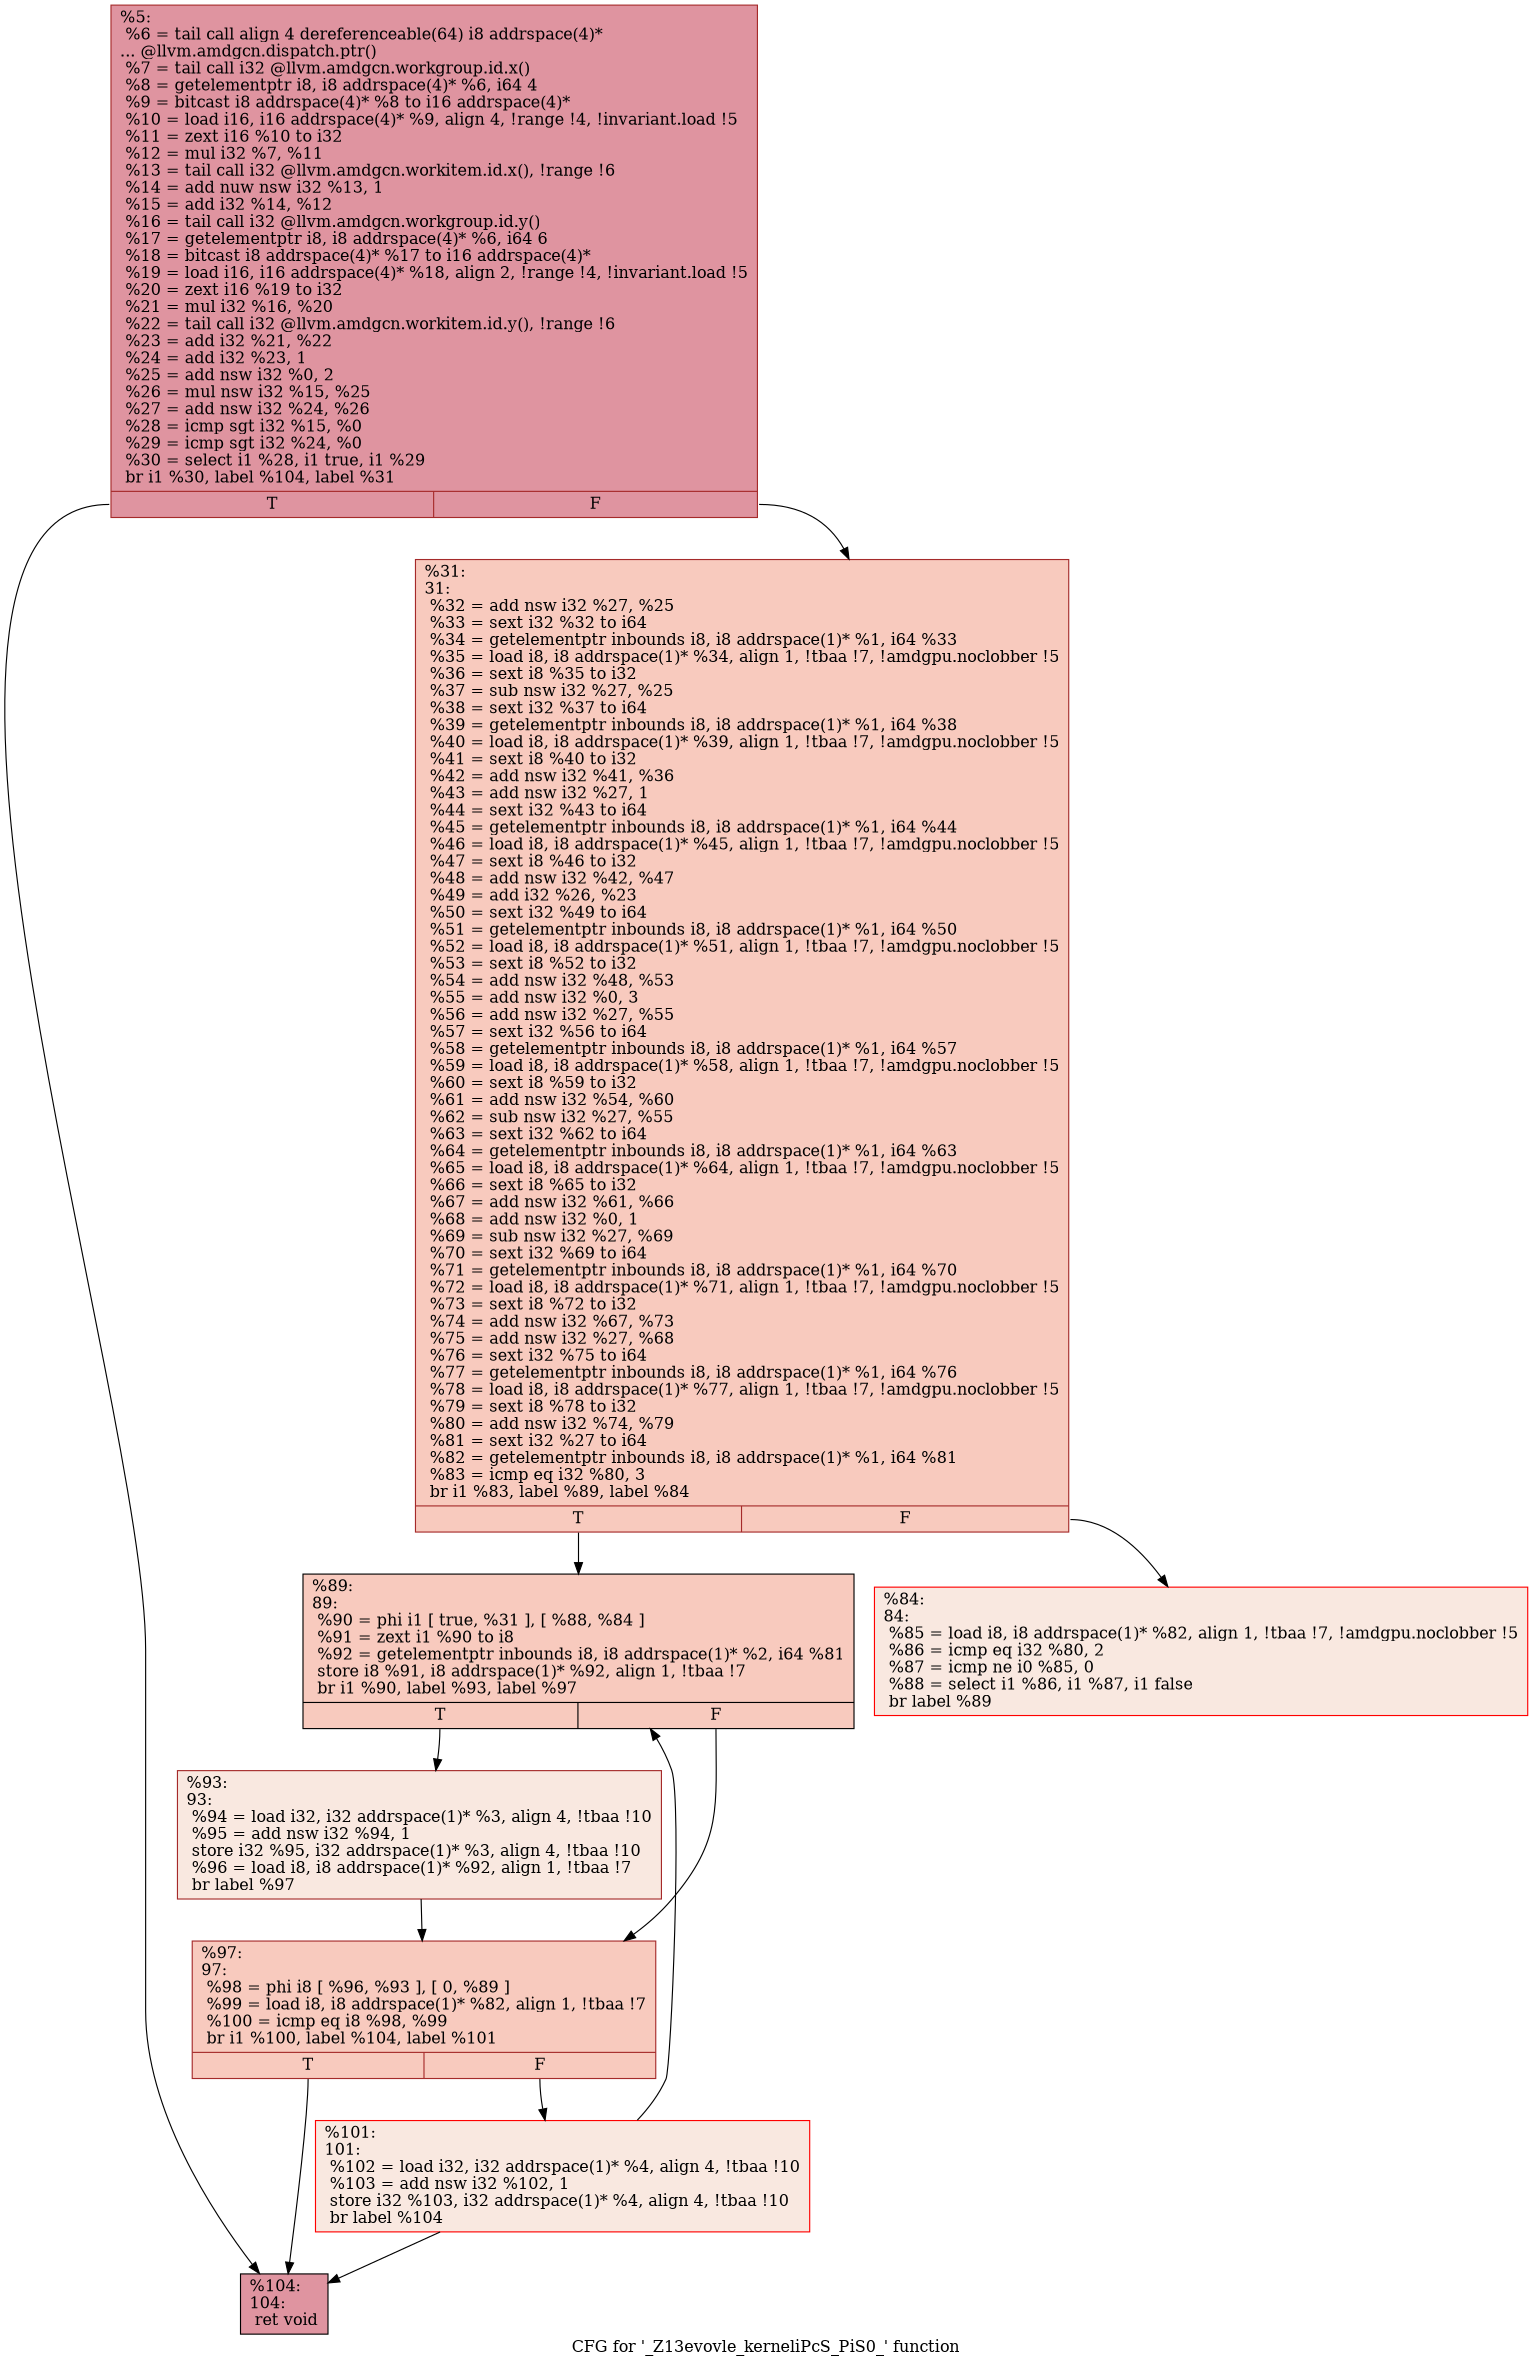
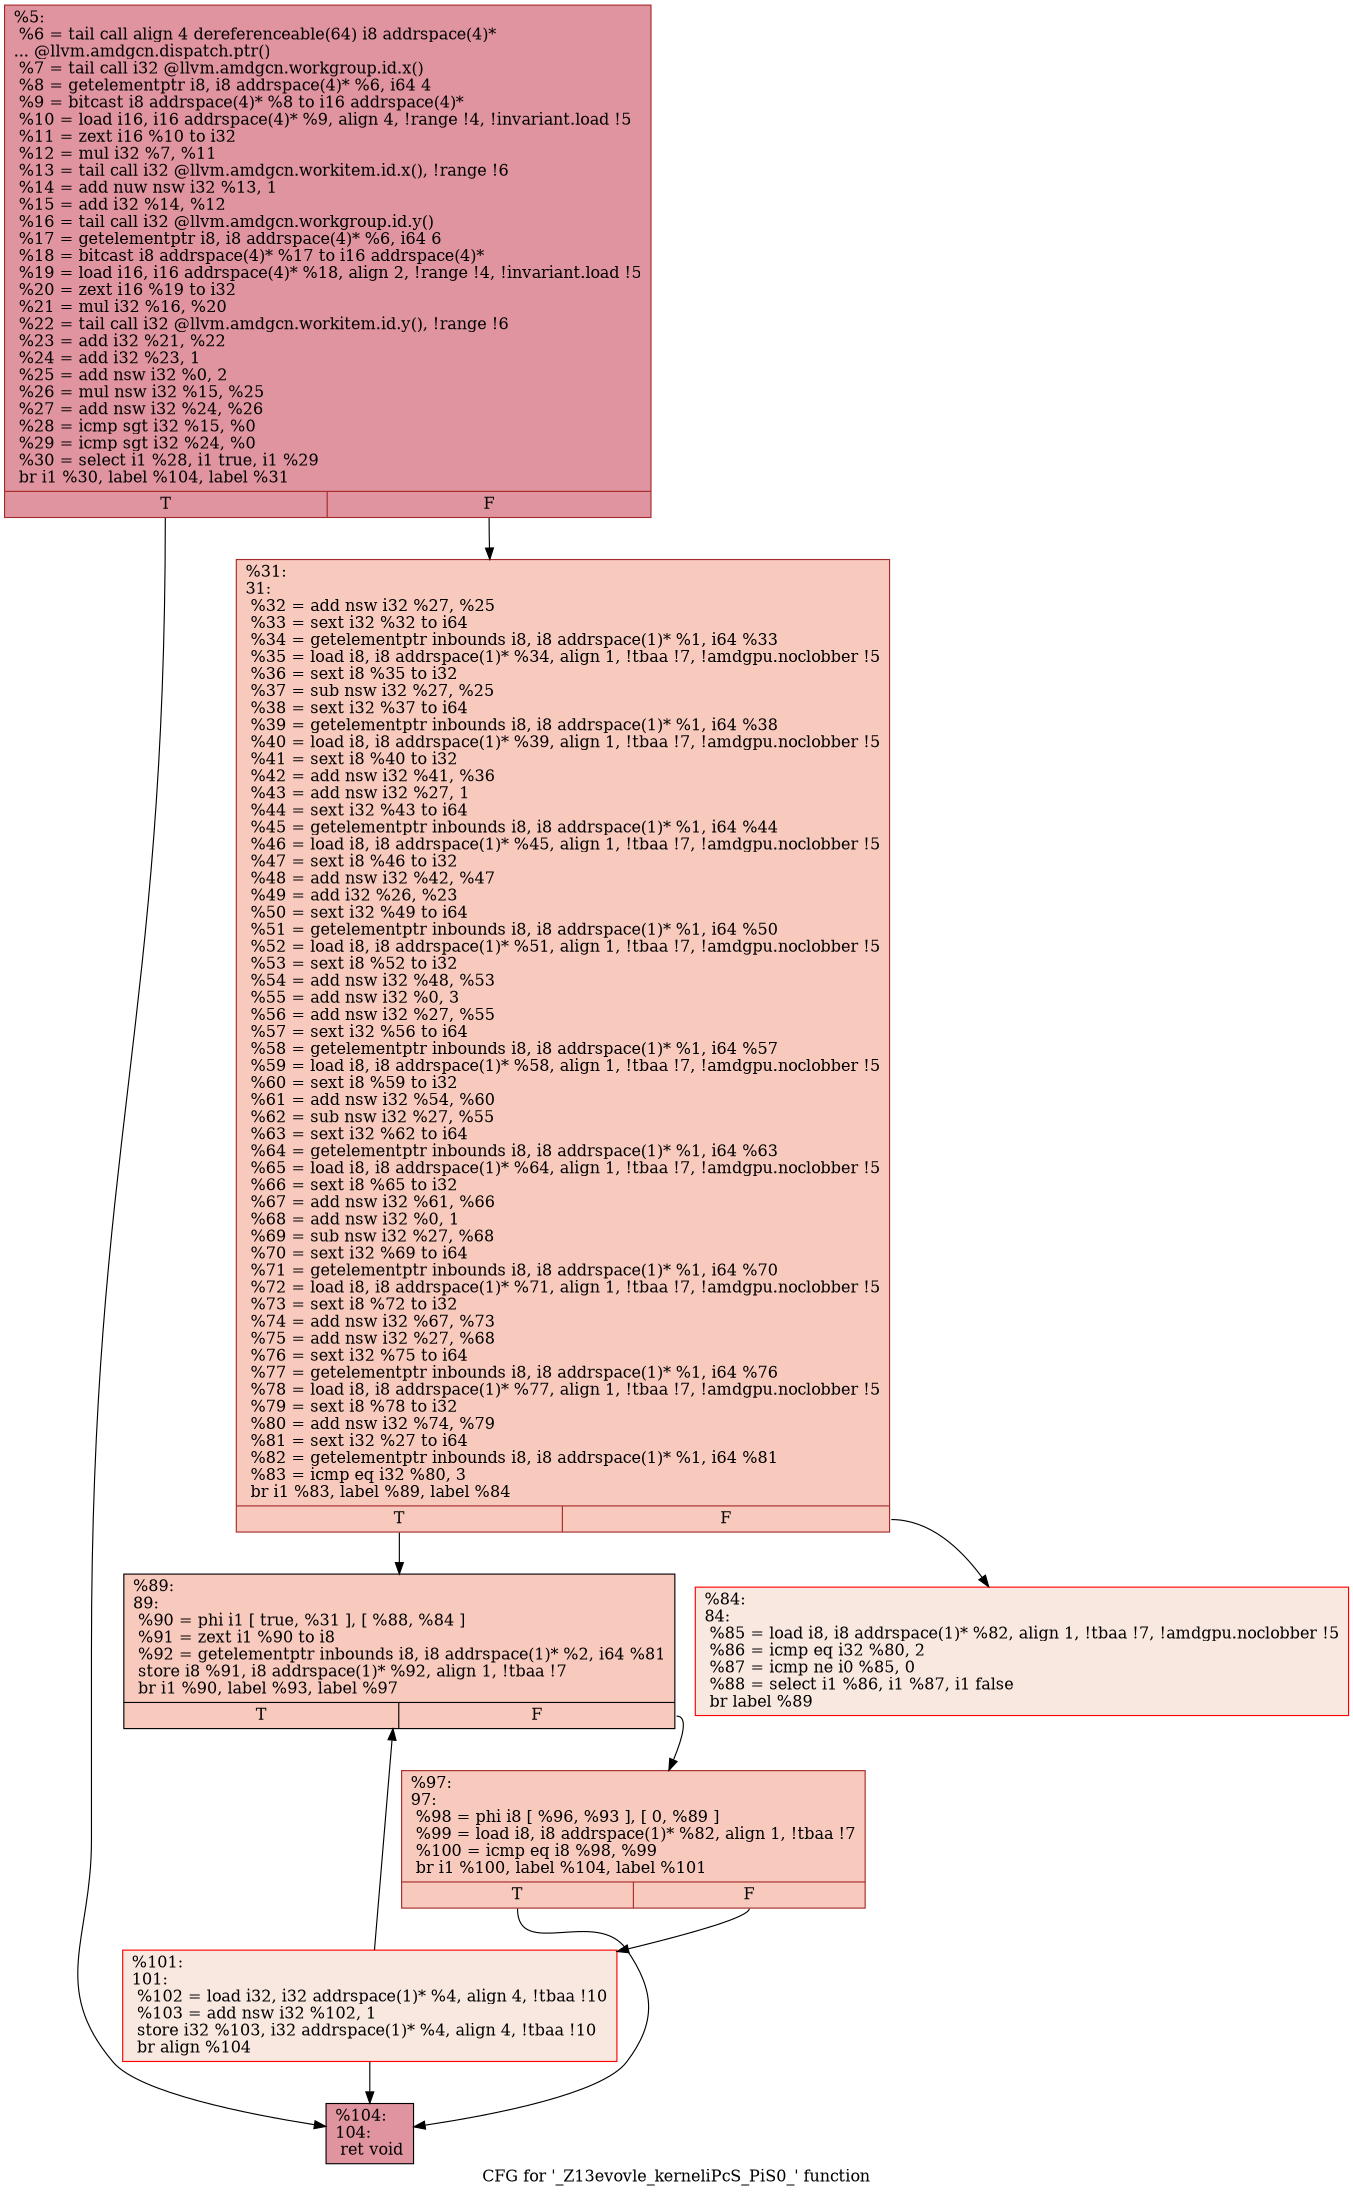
(550, 1237) -> (370, 1237)
(419, 1835) -> none
(384, 2218) -> (192, 2048)
